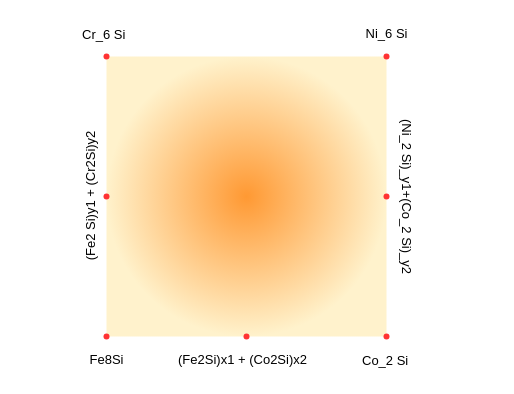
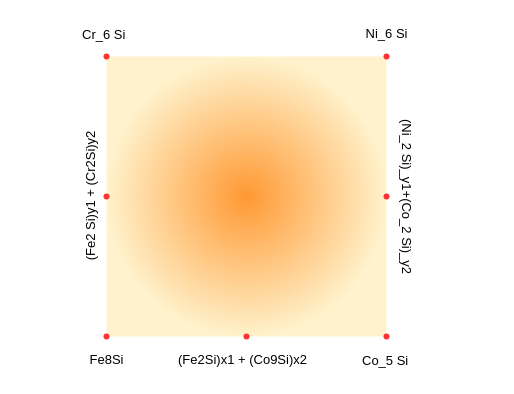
(243, 360) -> (243, 360)
(385, 361) -> (385, 361)
